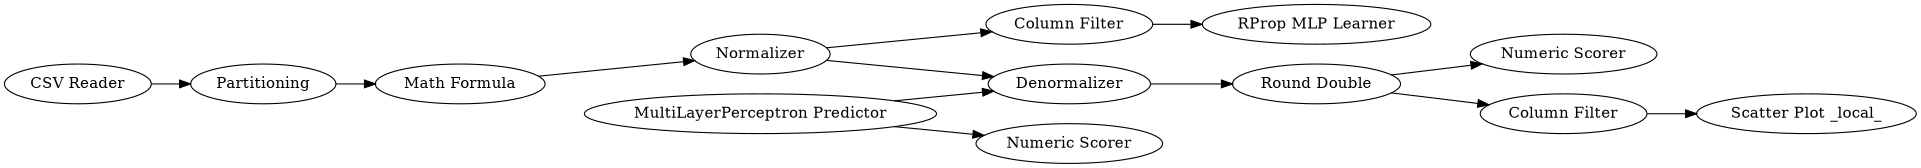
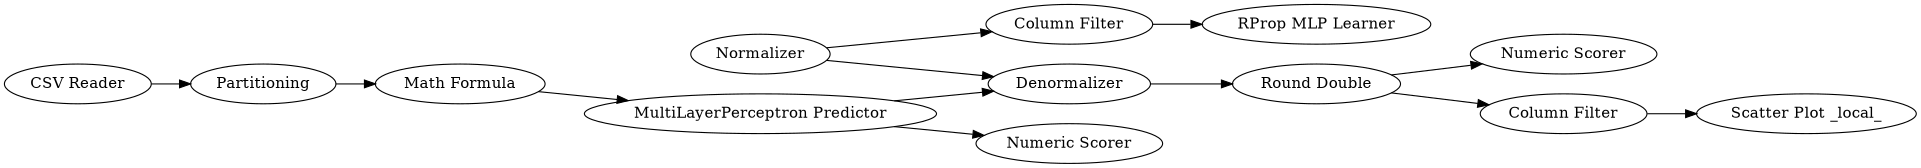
(611, 69) -> (578, 96)
